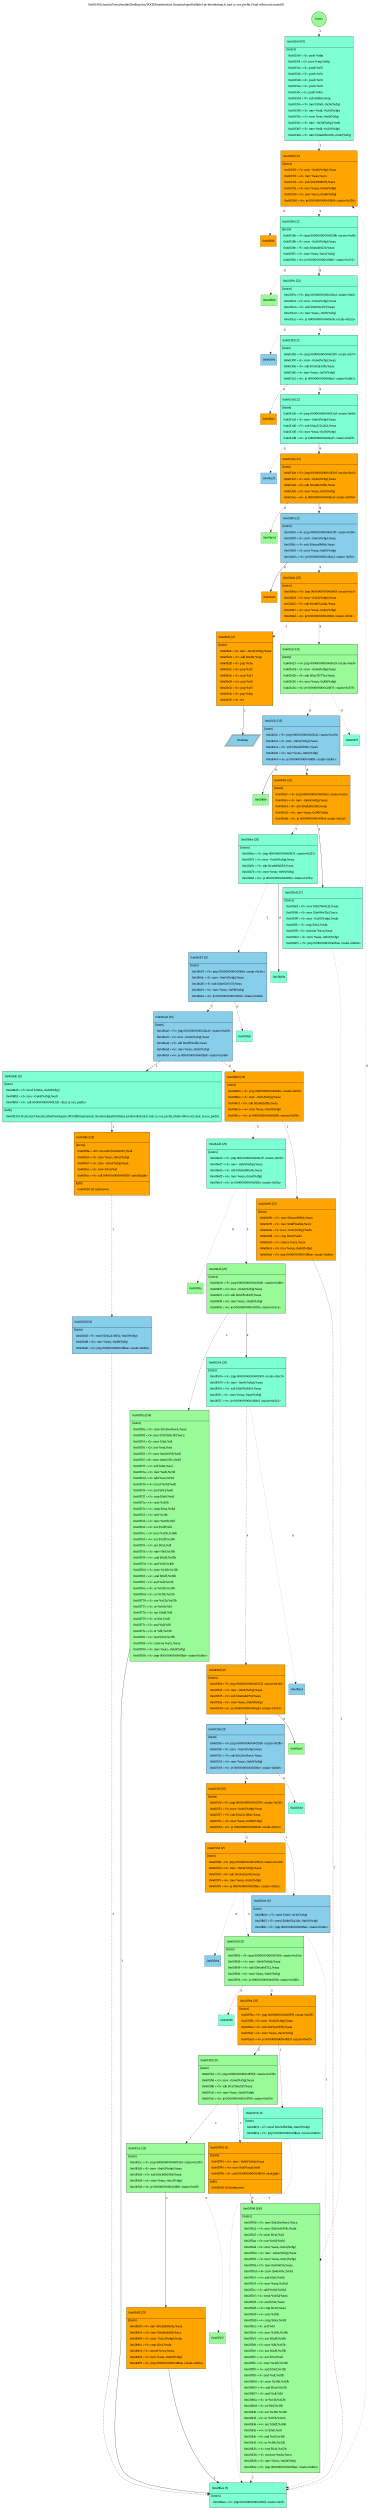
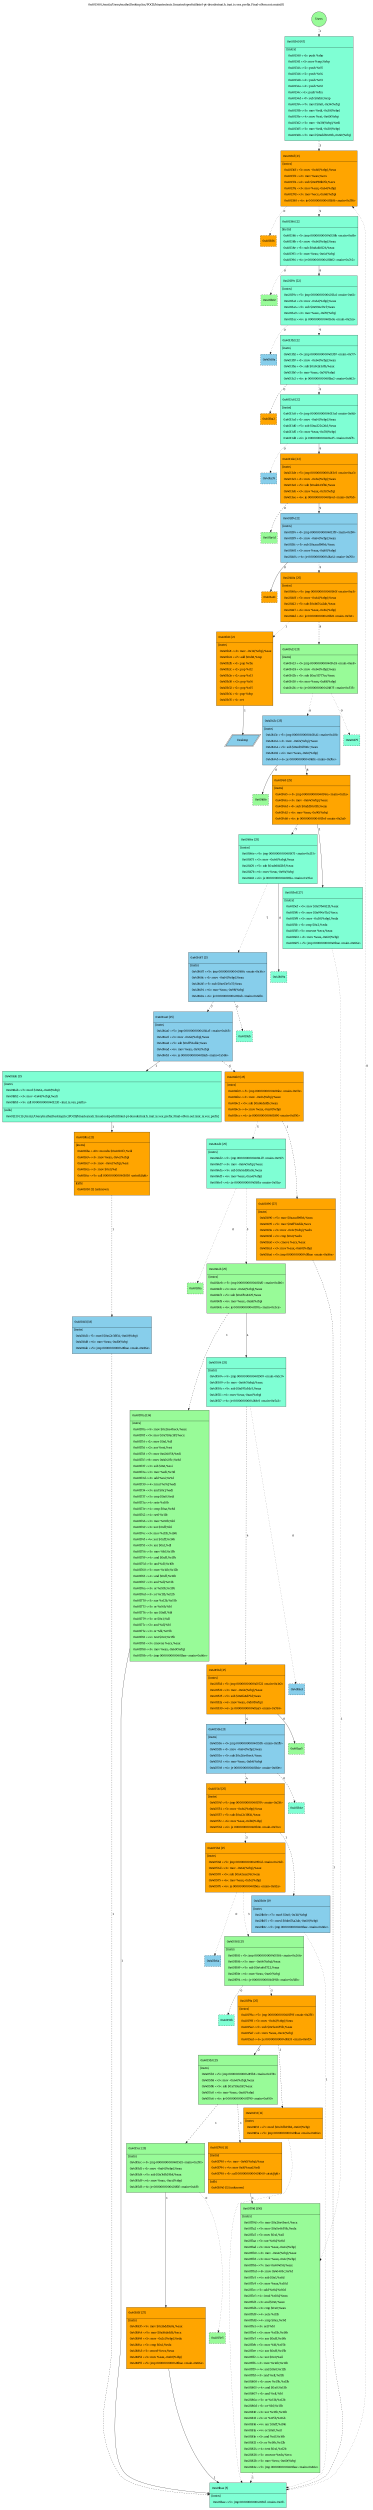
(283, 2123) -> (283, 2123)
